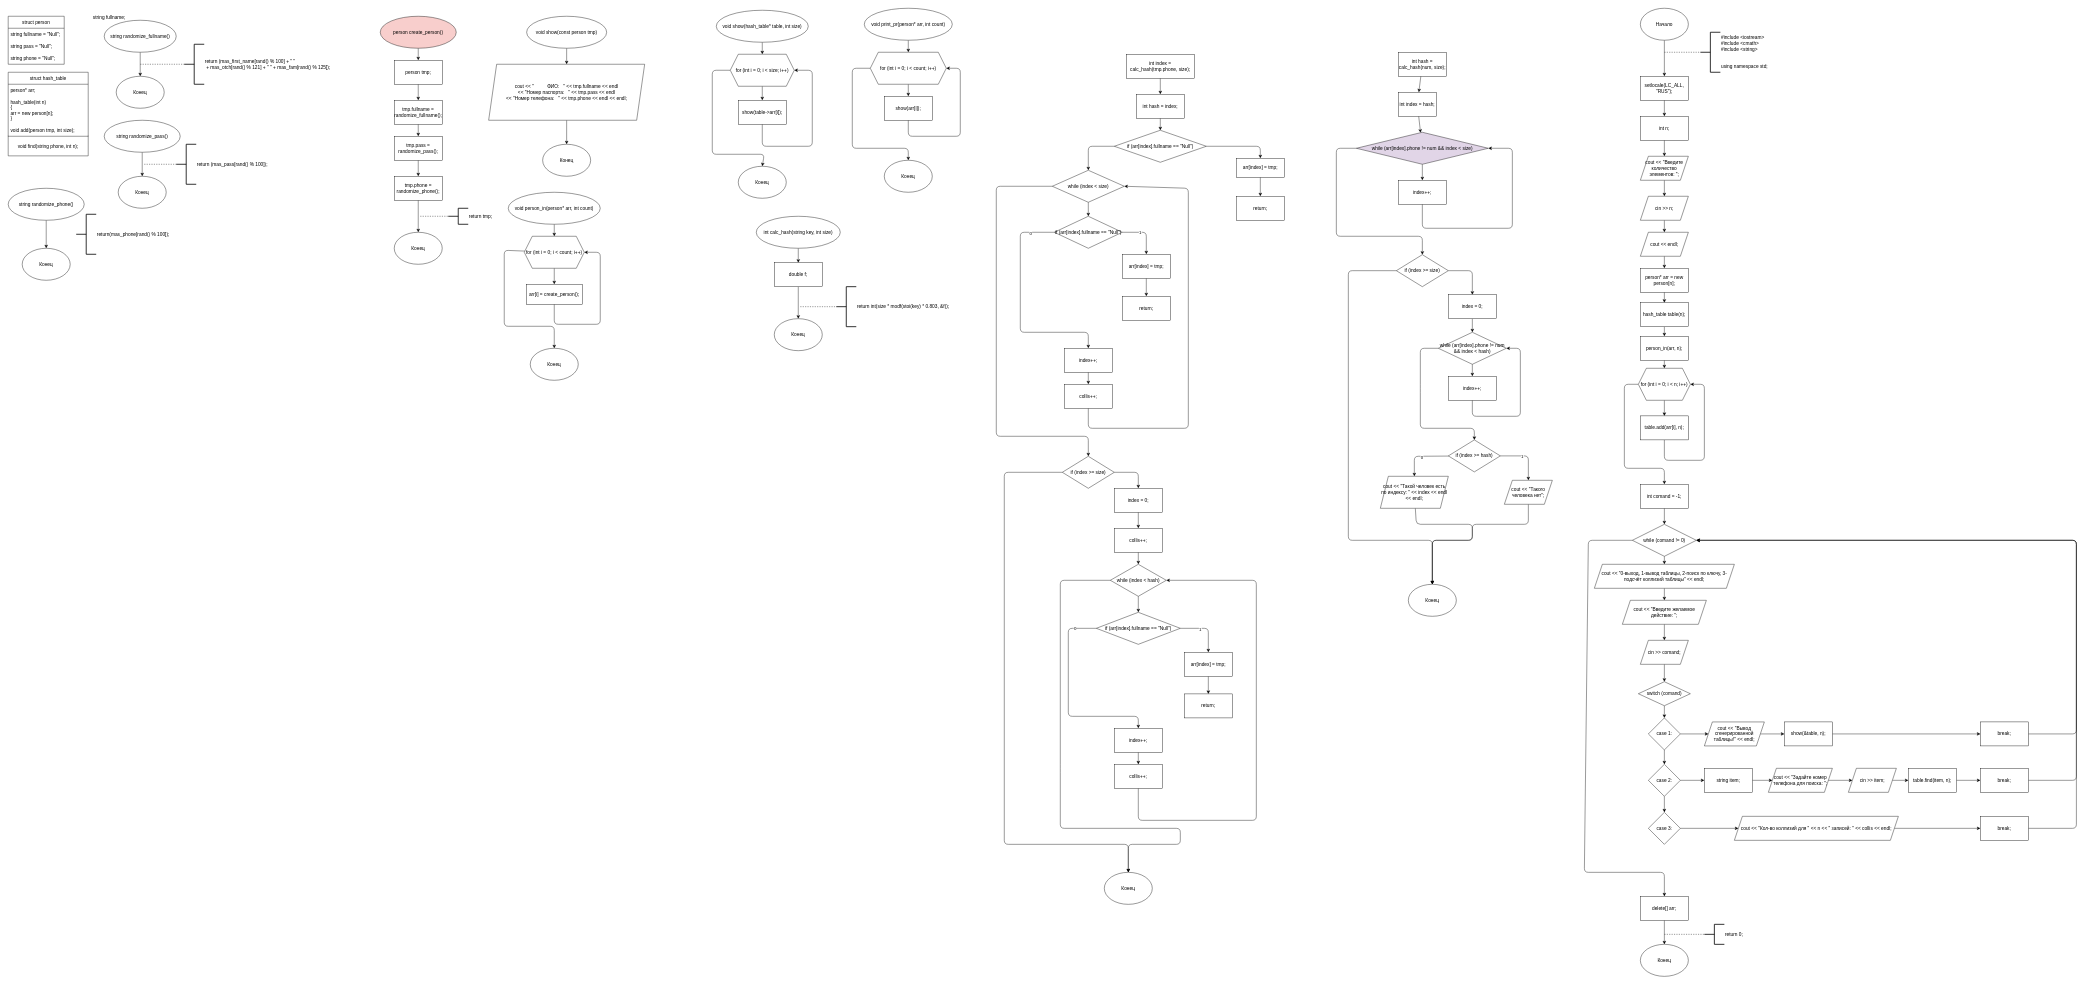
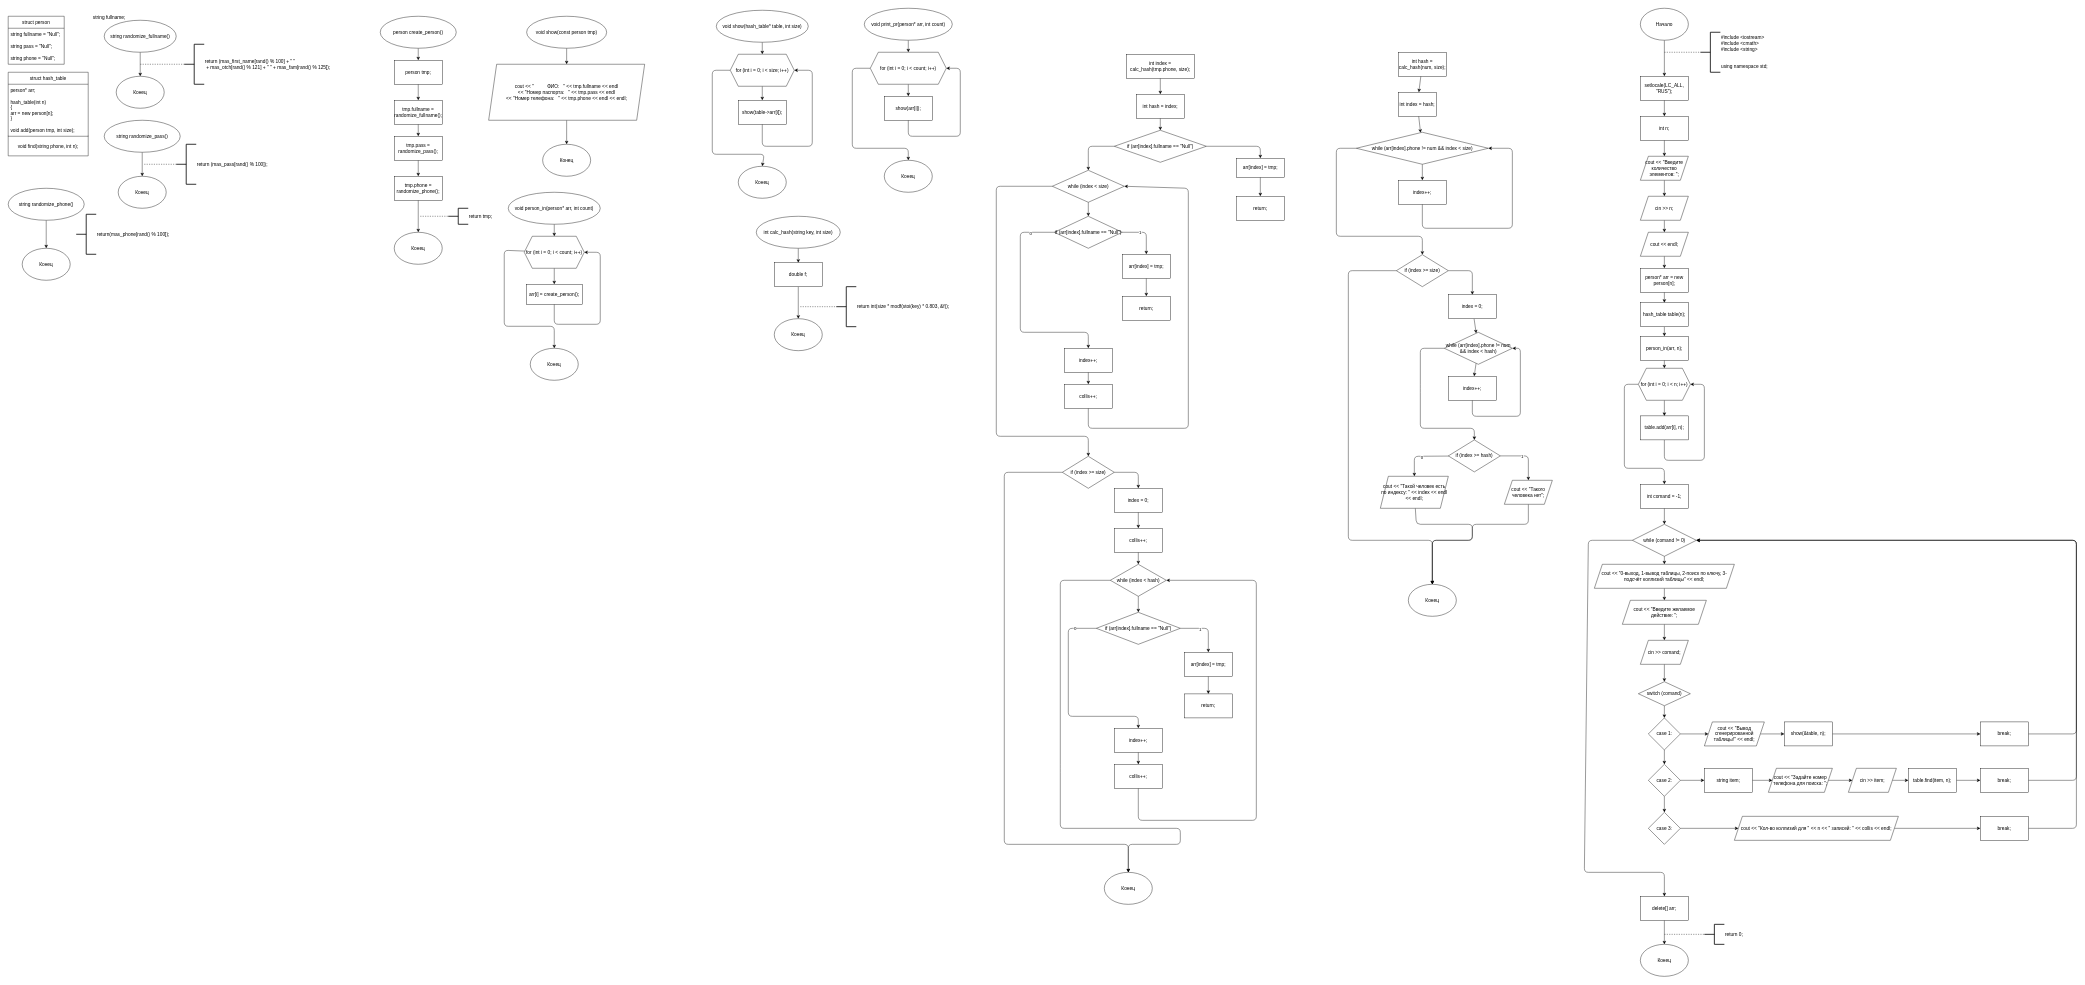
(418, 32) -> (418, 32)
(1422, 148) -> (1422, 148)
(1472, 348) -> (1478, 348)
